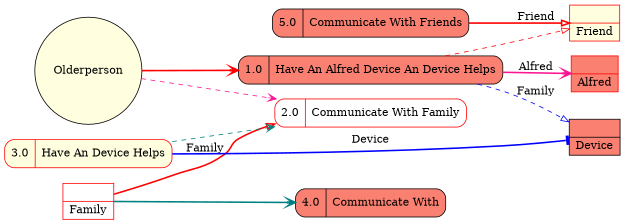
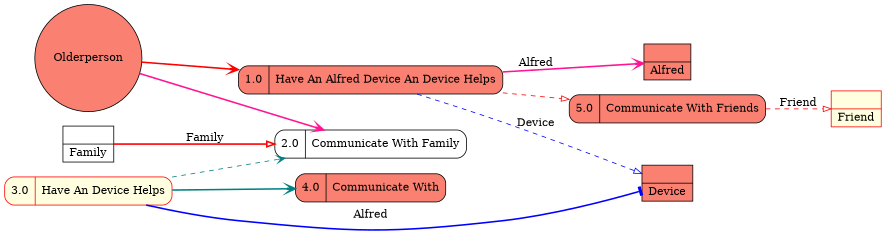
(515, 23) -> (794, 109)
(504, 44) -> (532, 96)
(88, 71) -> (88, 58)
(595, 74) -> (667, 62)
(205, 88) -> (228, 101)
(536, 91) -> (536, 123)
(371, 113) -> (371, 144)
(371, 140) -> (371, 215)
(88, 201) -> (88, 144)
(201, 202) -> (230, 189)
